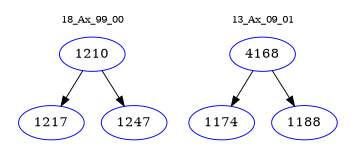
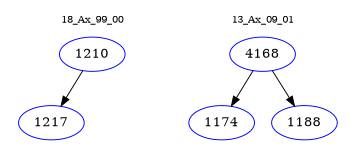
(134, 123) -> none
